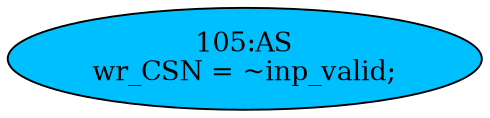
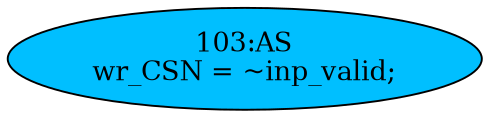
(245, 59) -> (245, 59)
